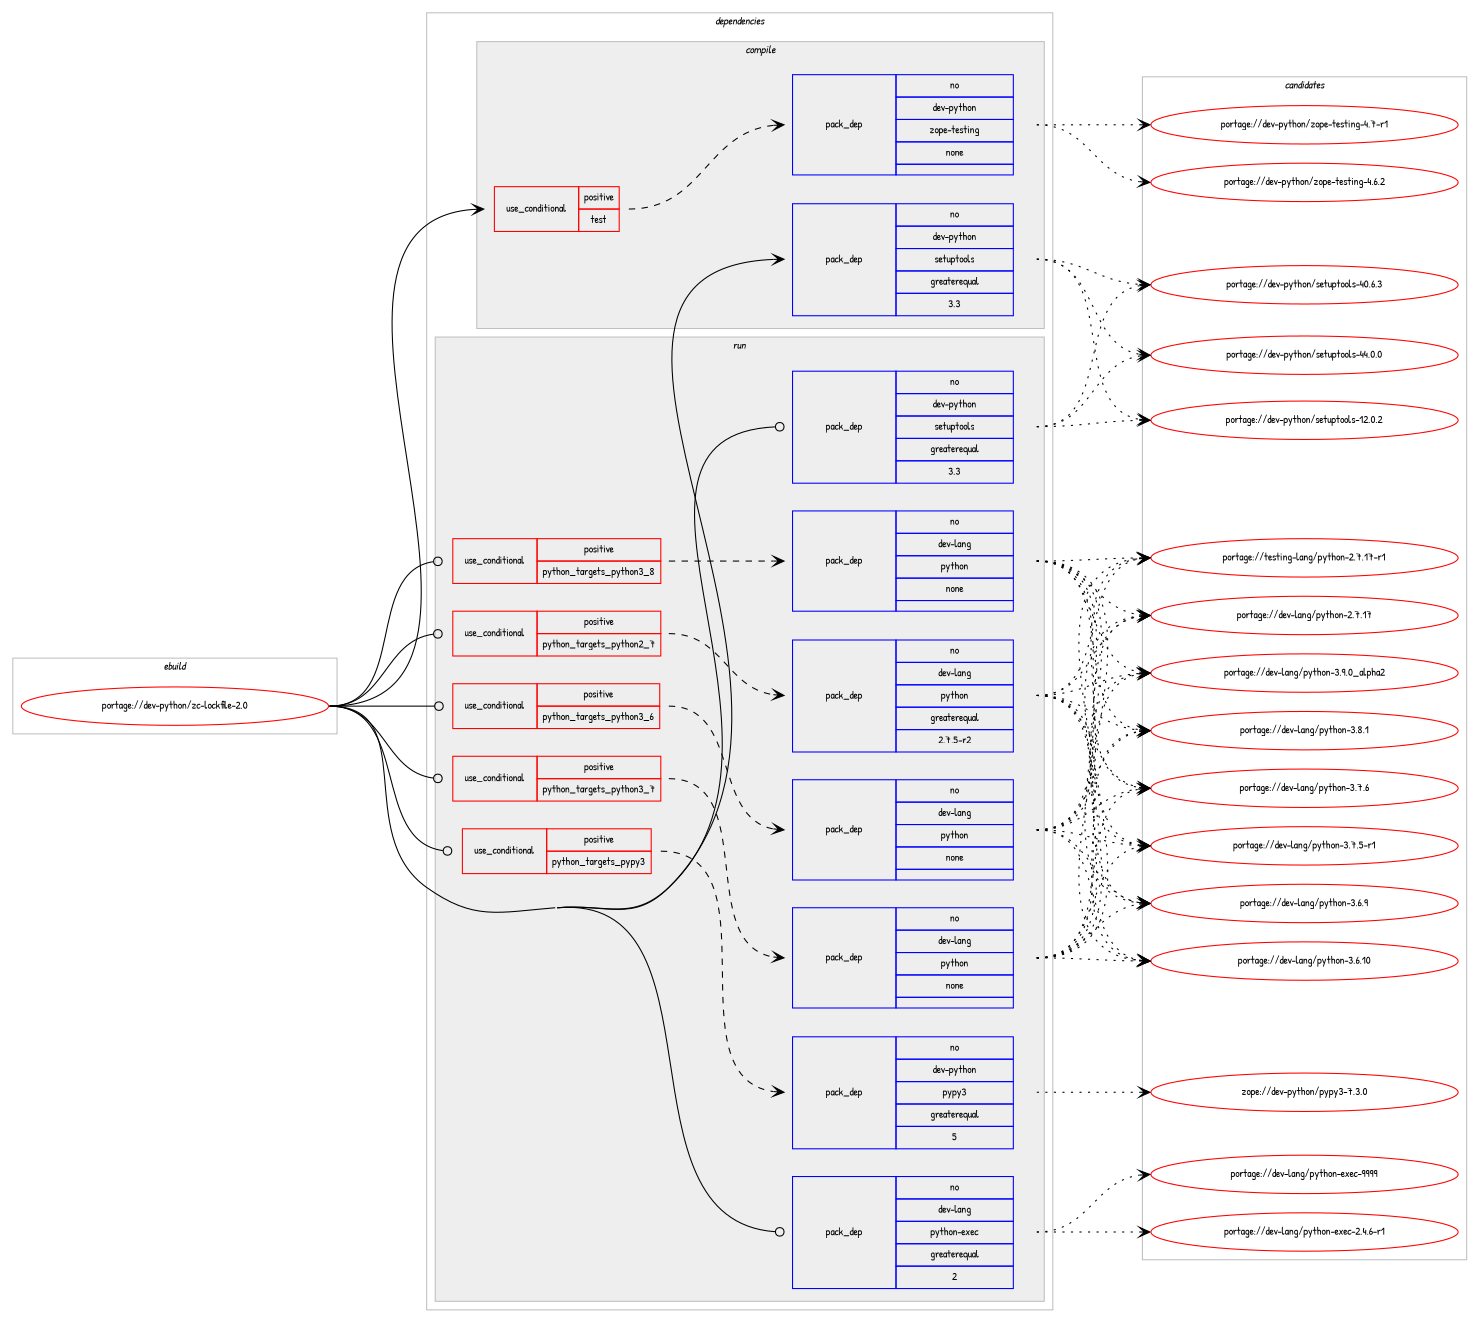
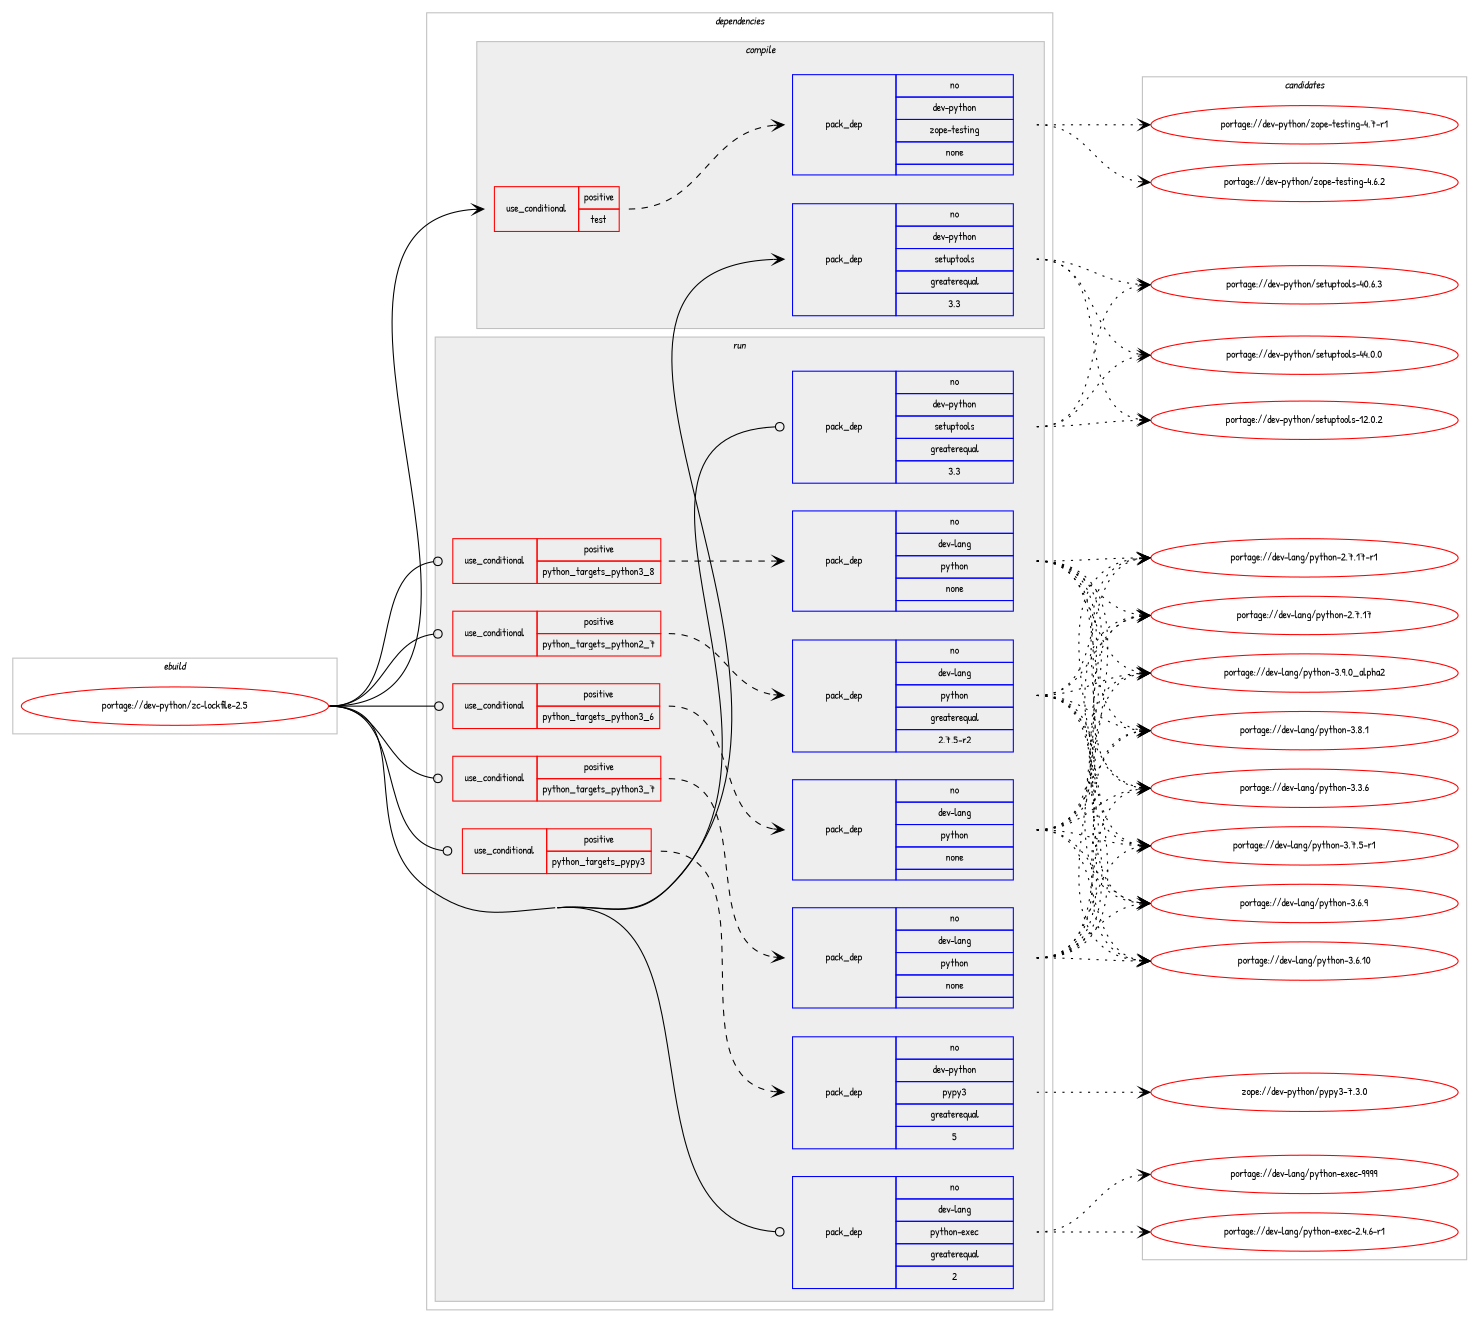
(1305, 558) -> (1305, 558)
(175, 706) -> (175, 706)
(1305, 788) -> (1305, 788)
